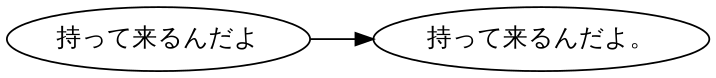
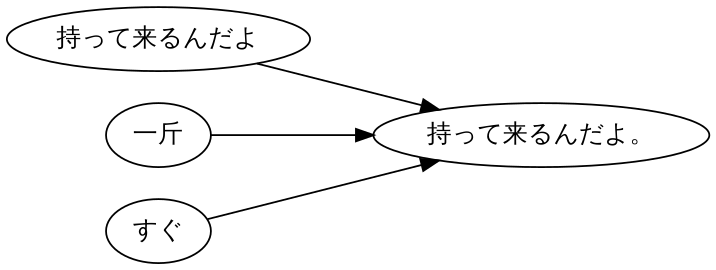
none -> (158, 135)
none -> (158, 231)
